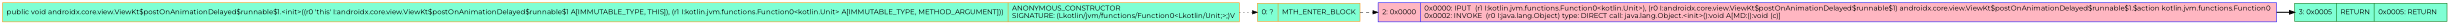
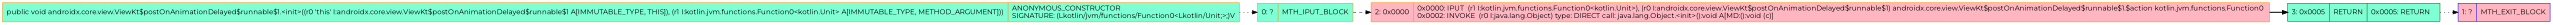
(1319, 12) -> (1316, 12)
(1827, 12) -> (1820, 12)
none -> (2504, 12)
